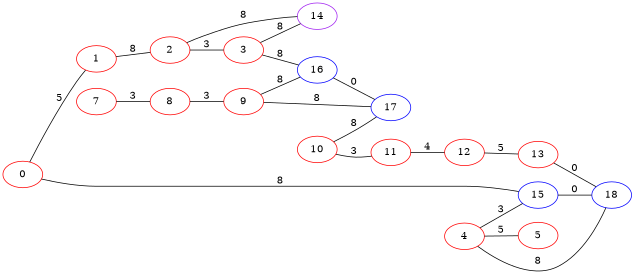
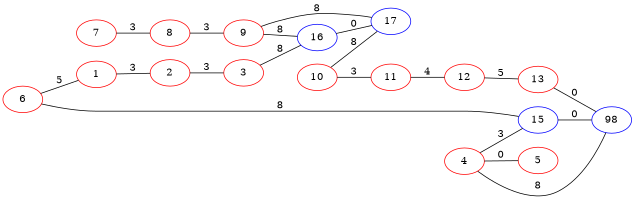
(317, 16) -> none
(133, 49) -> (133, 68)
(23, 174) -> (23, 99)
(612, 195) -> (612, 120)
(501, 230) -> (501, 155)
